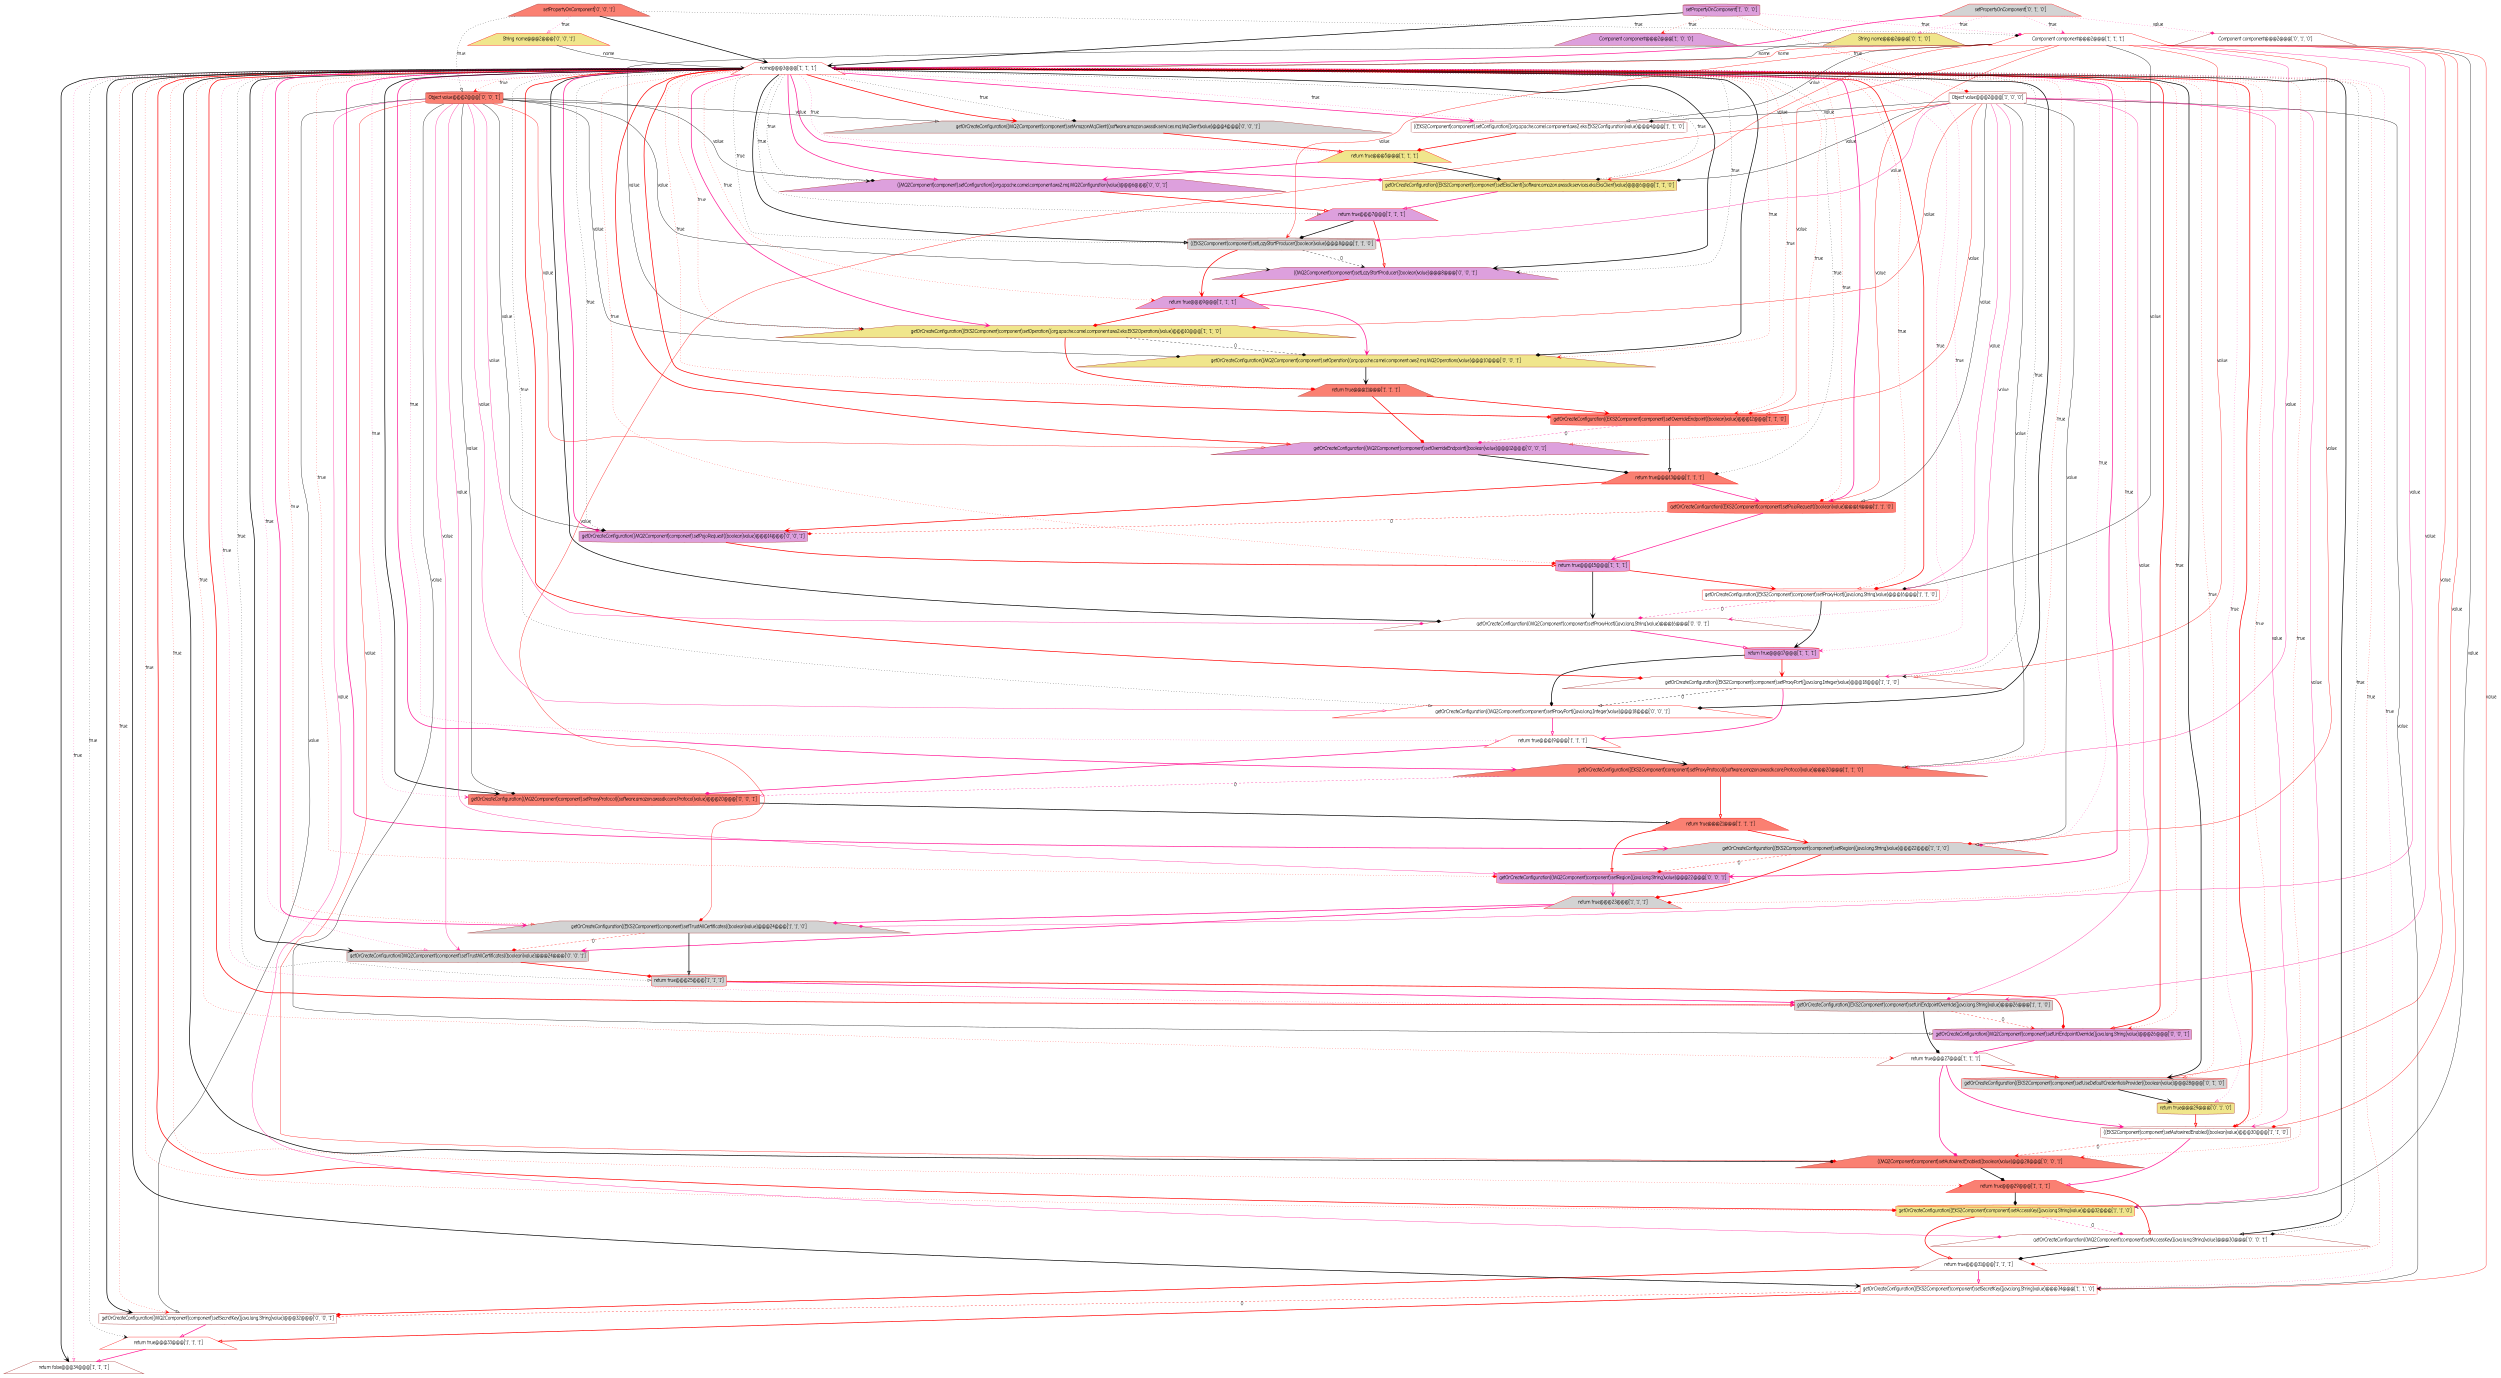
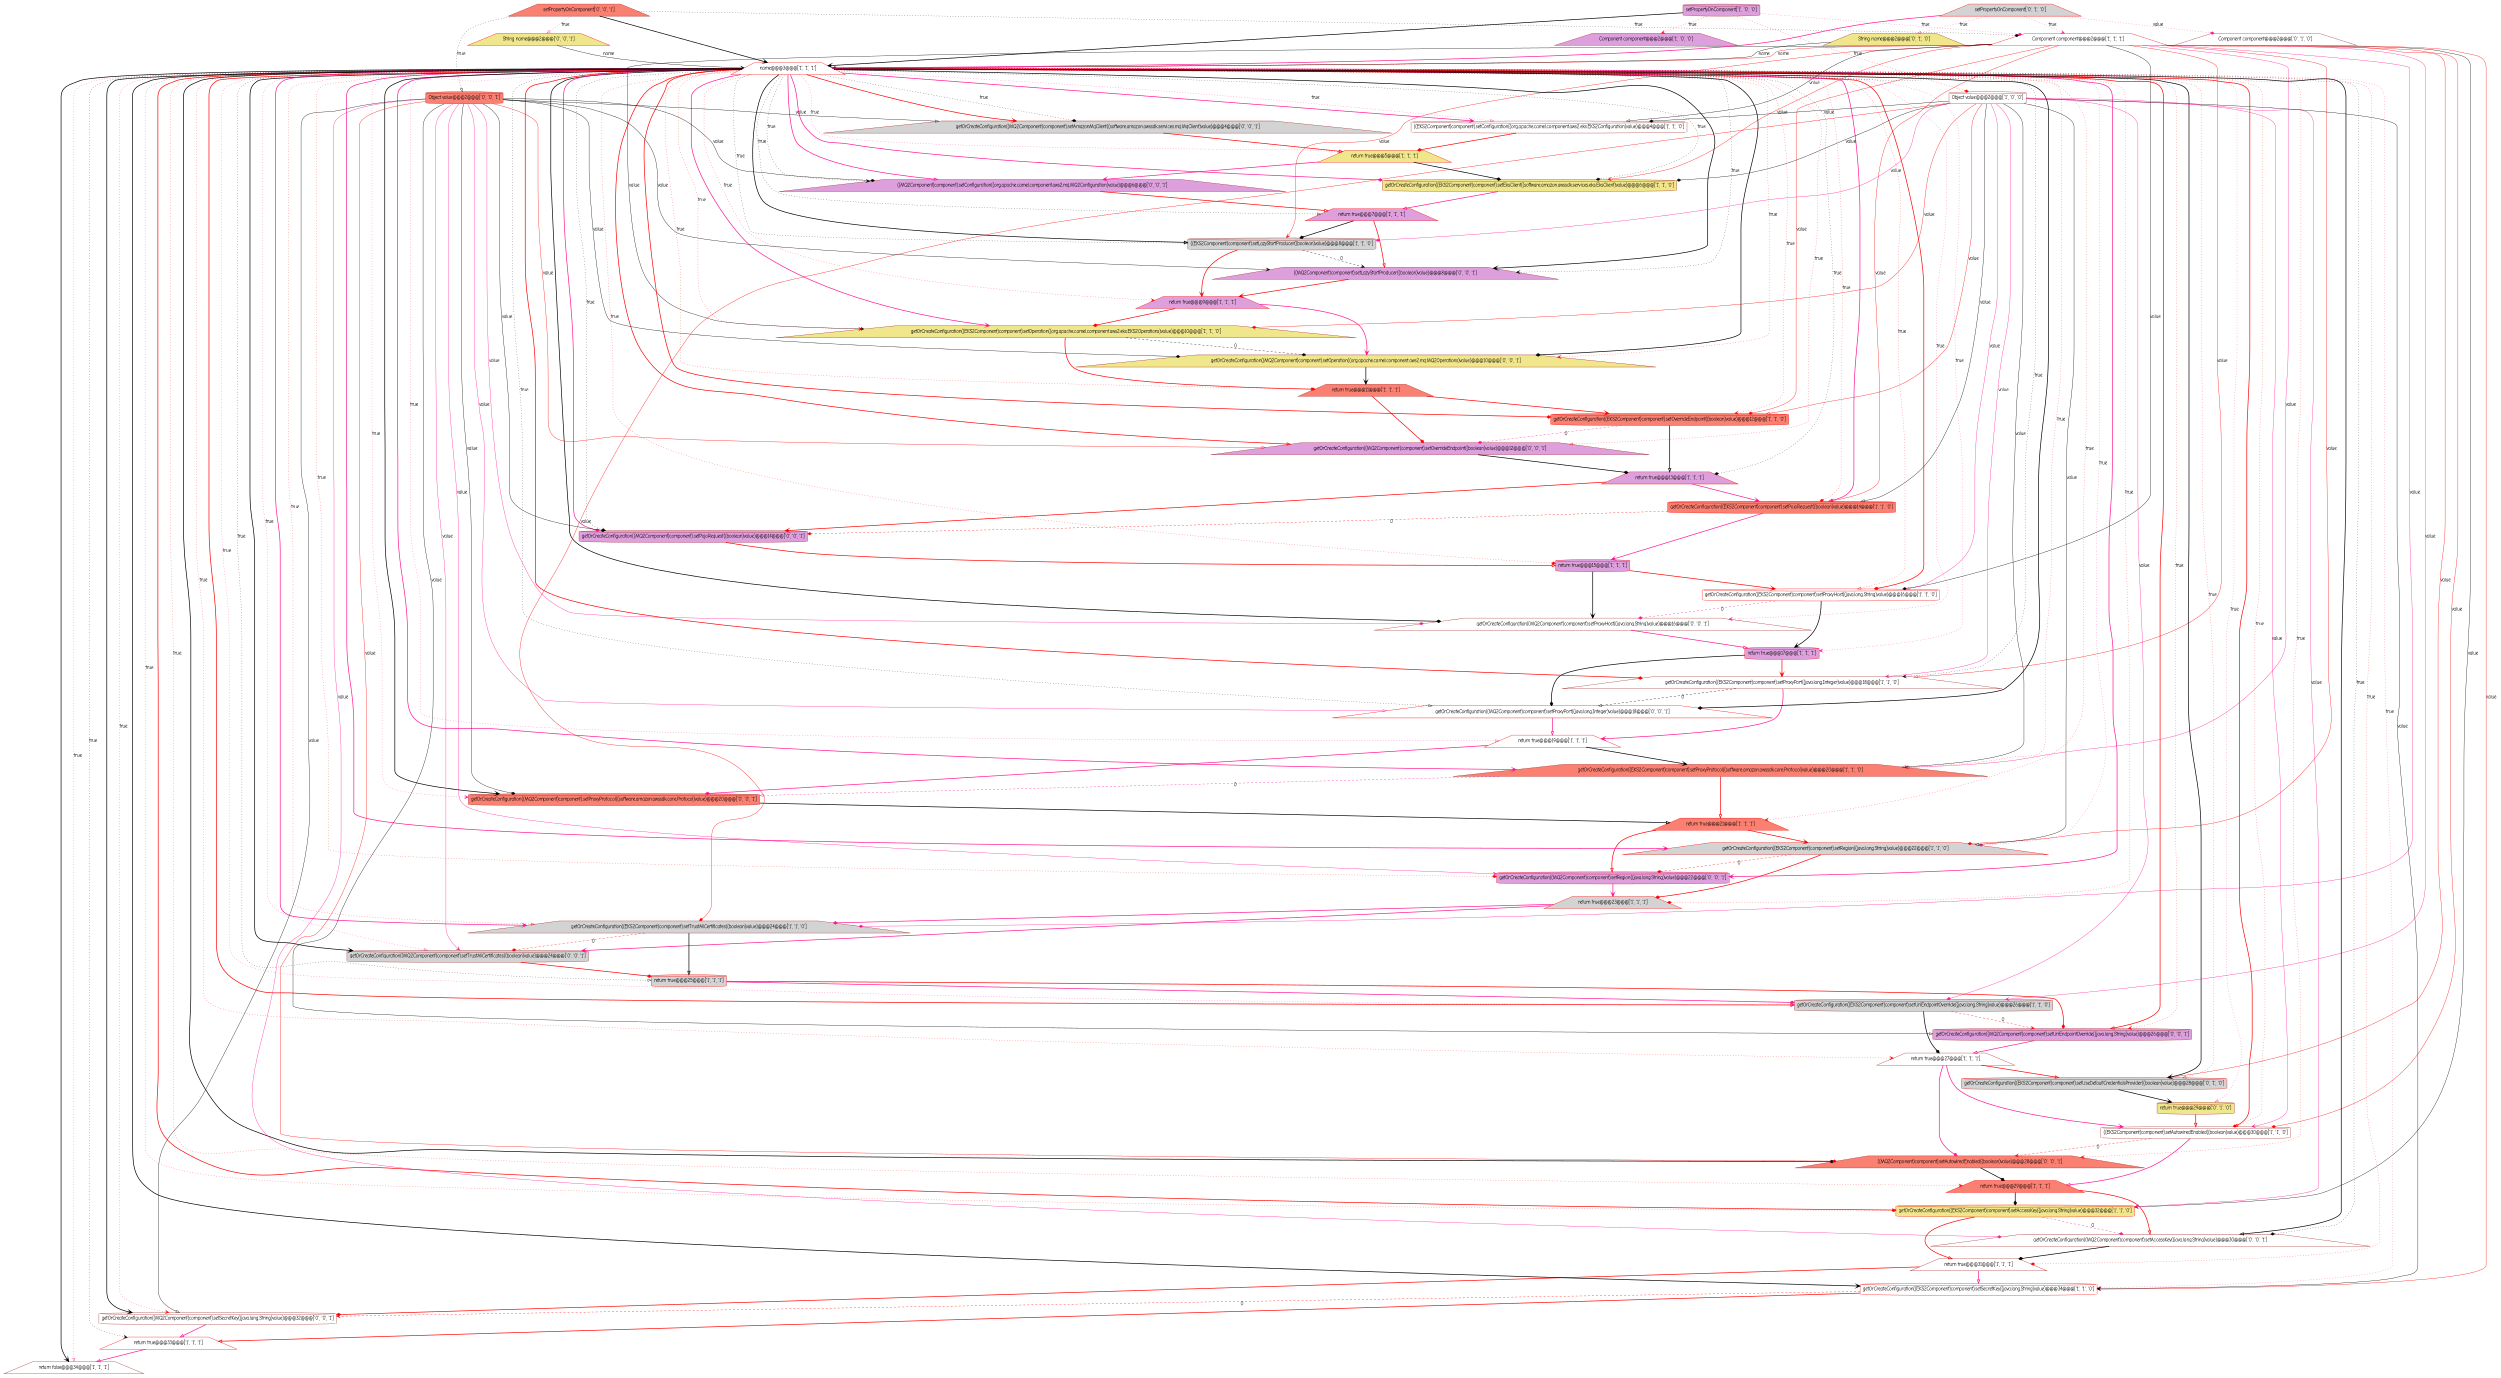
(607, 73) -> (2085, 120)
(1670, 478) -> (1670, 478)
